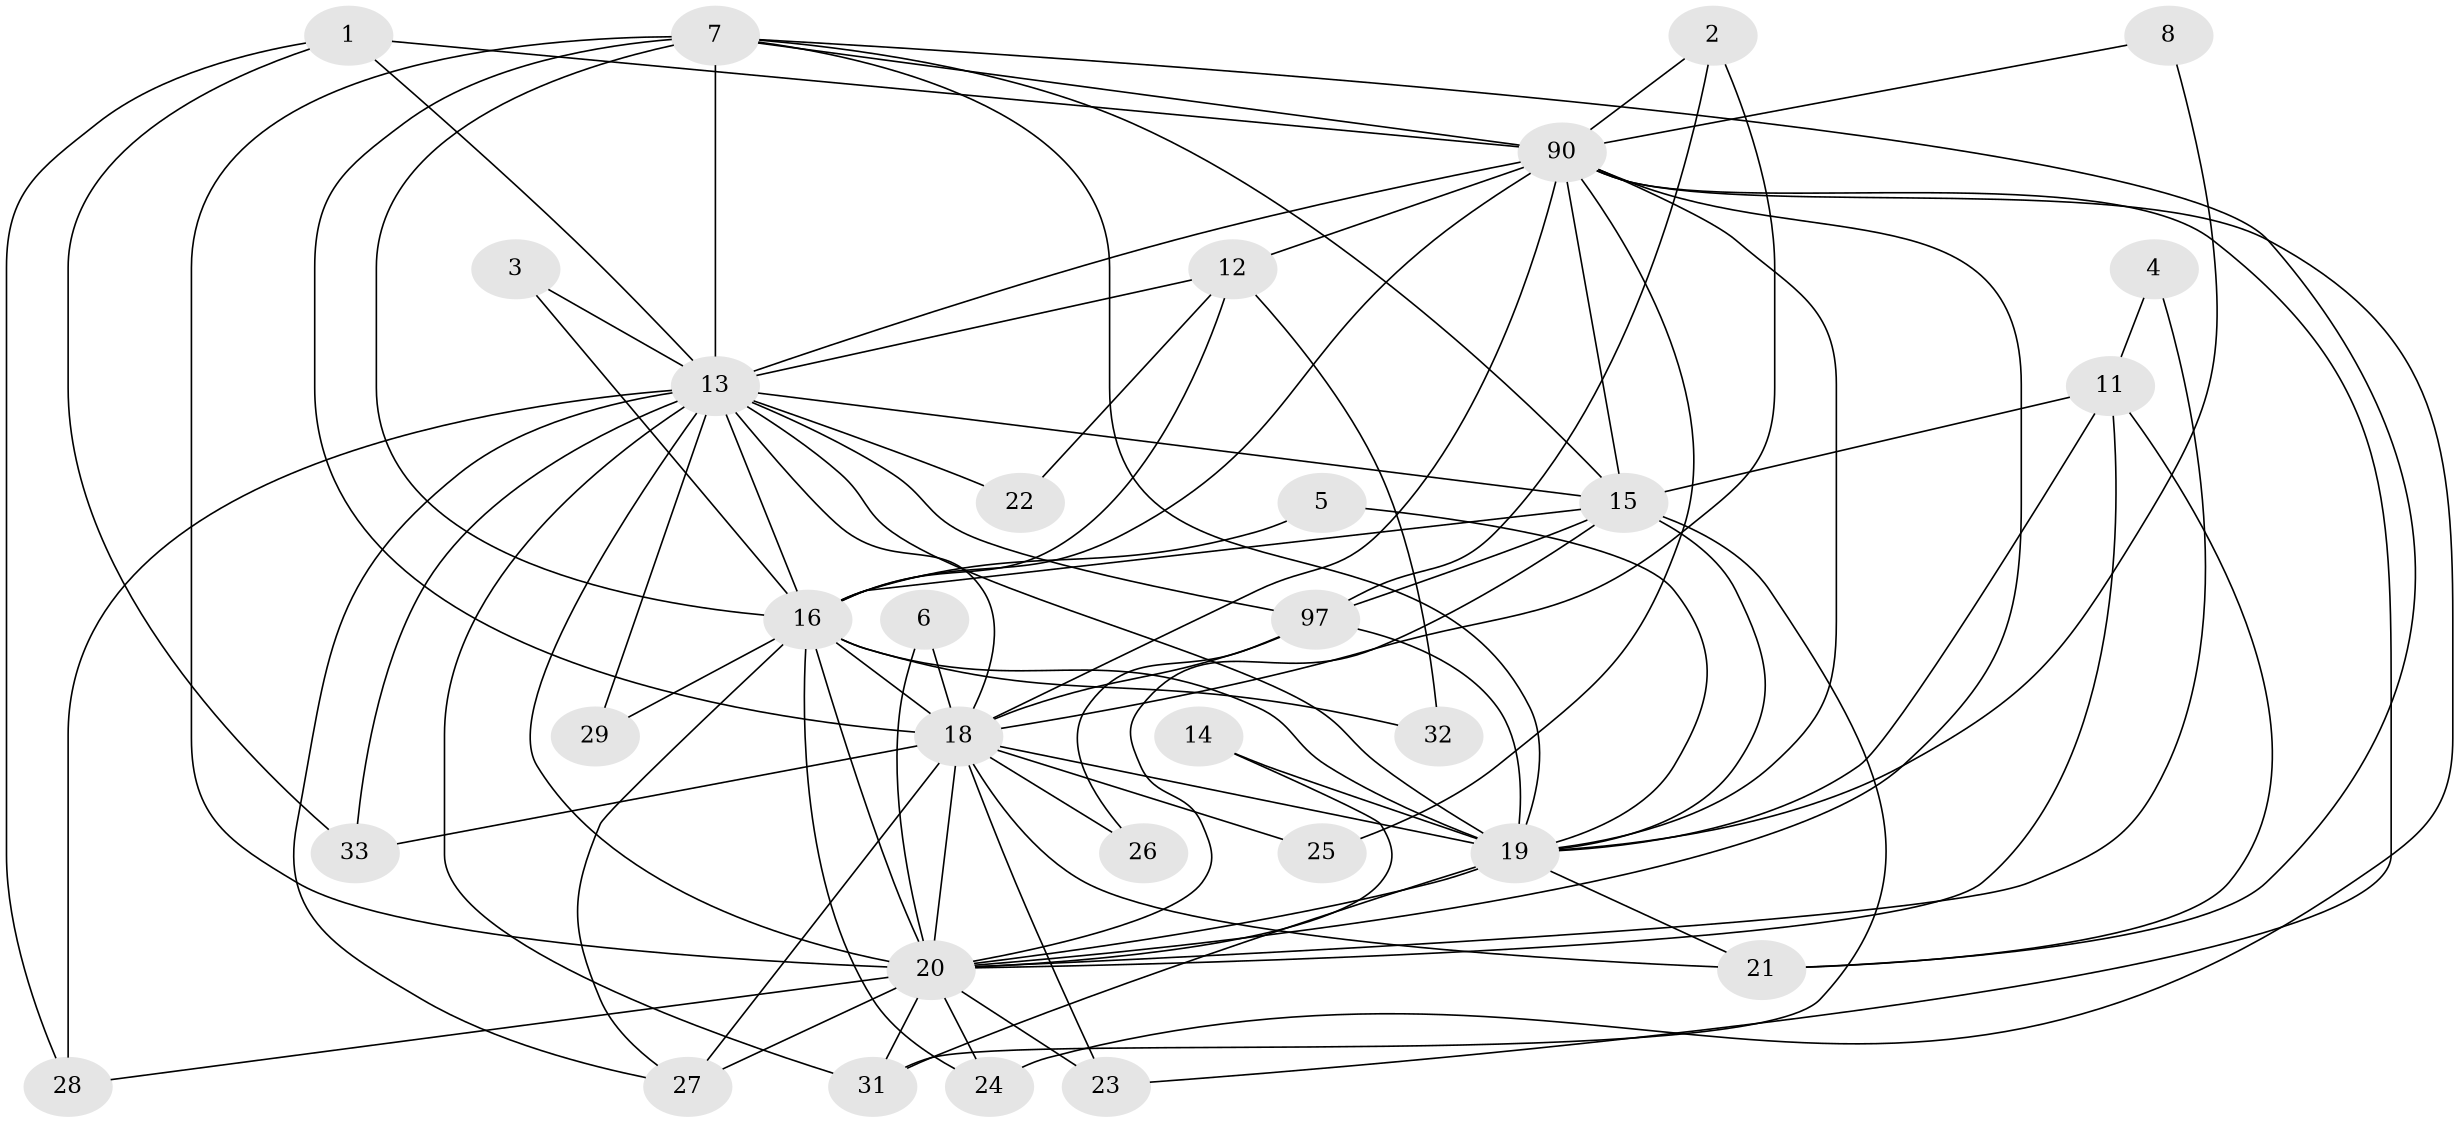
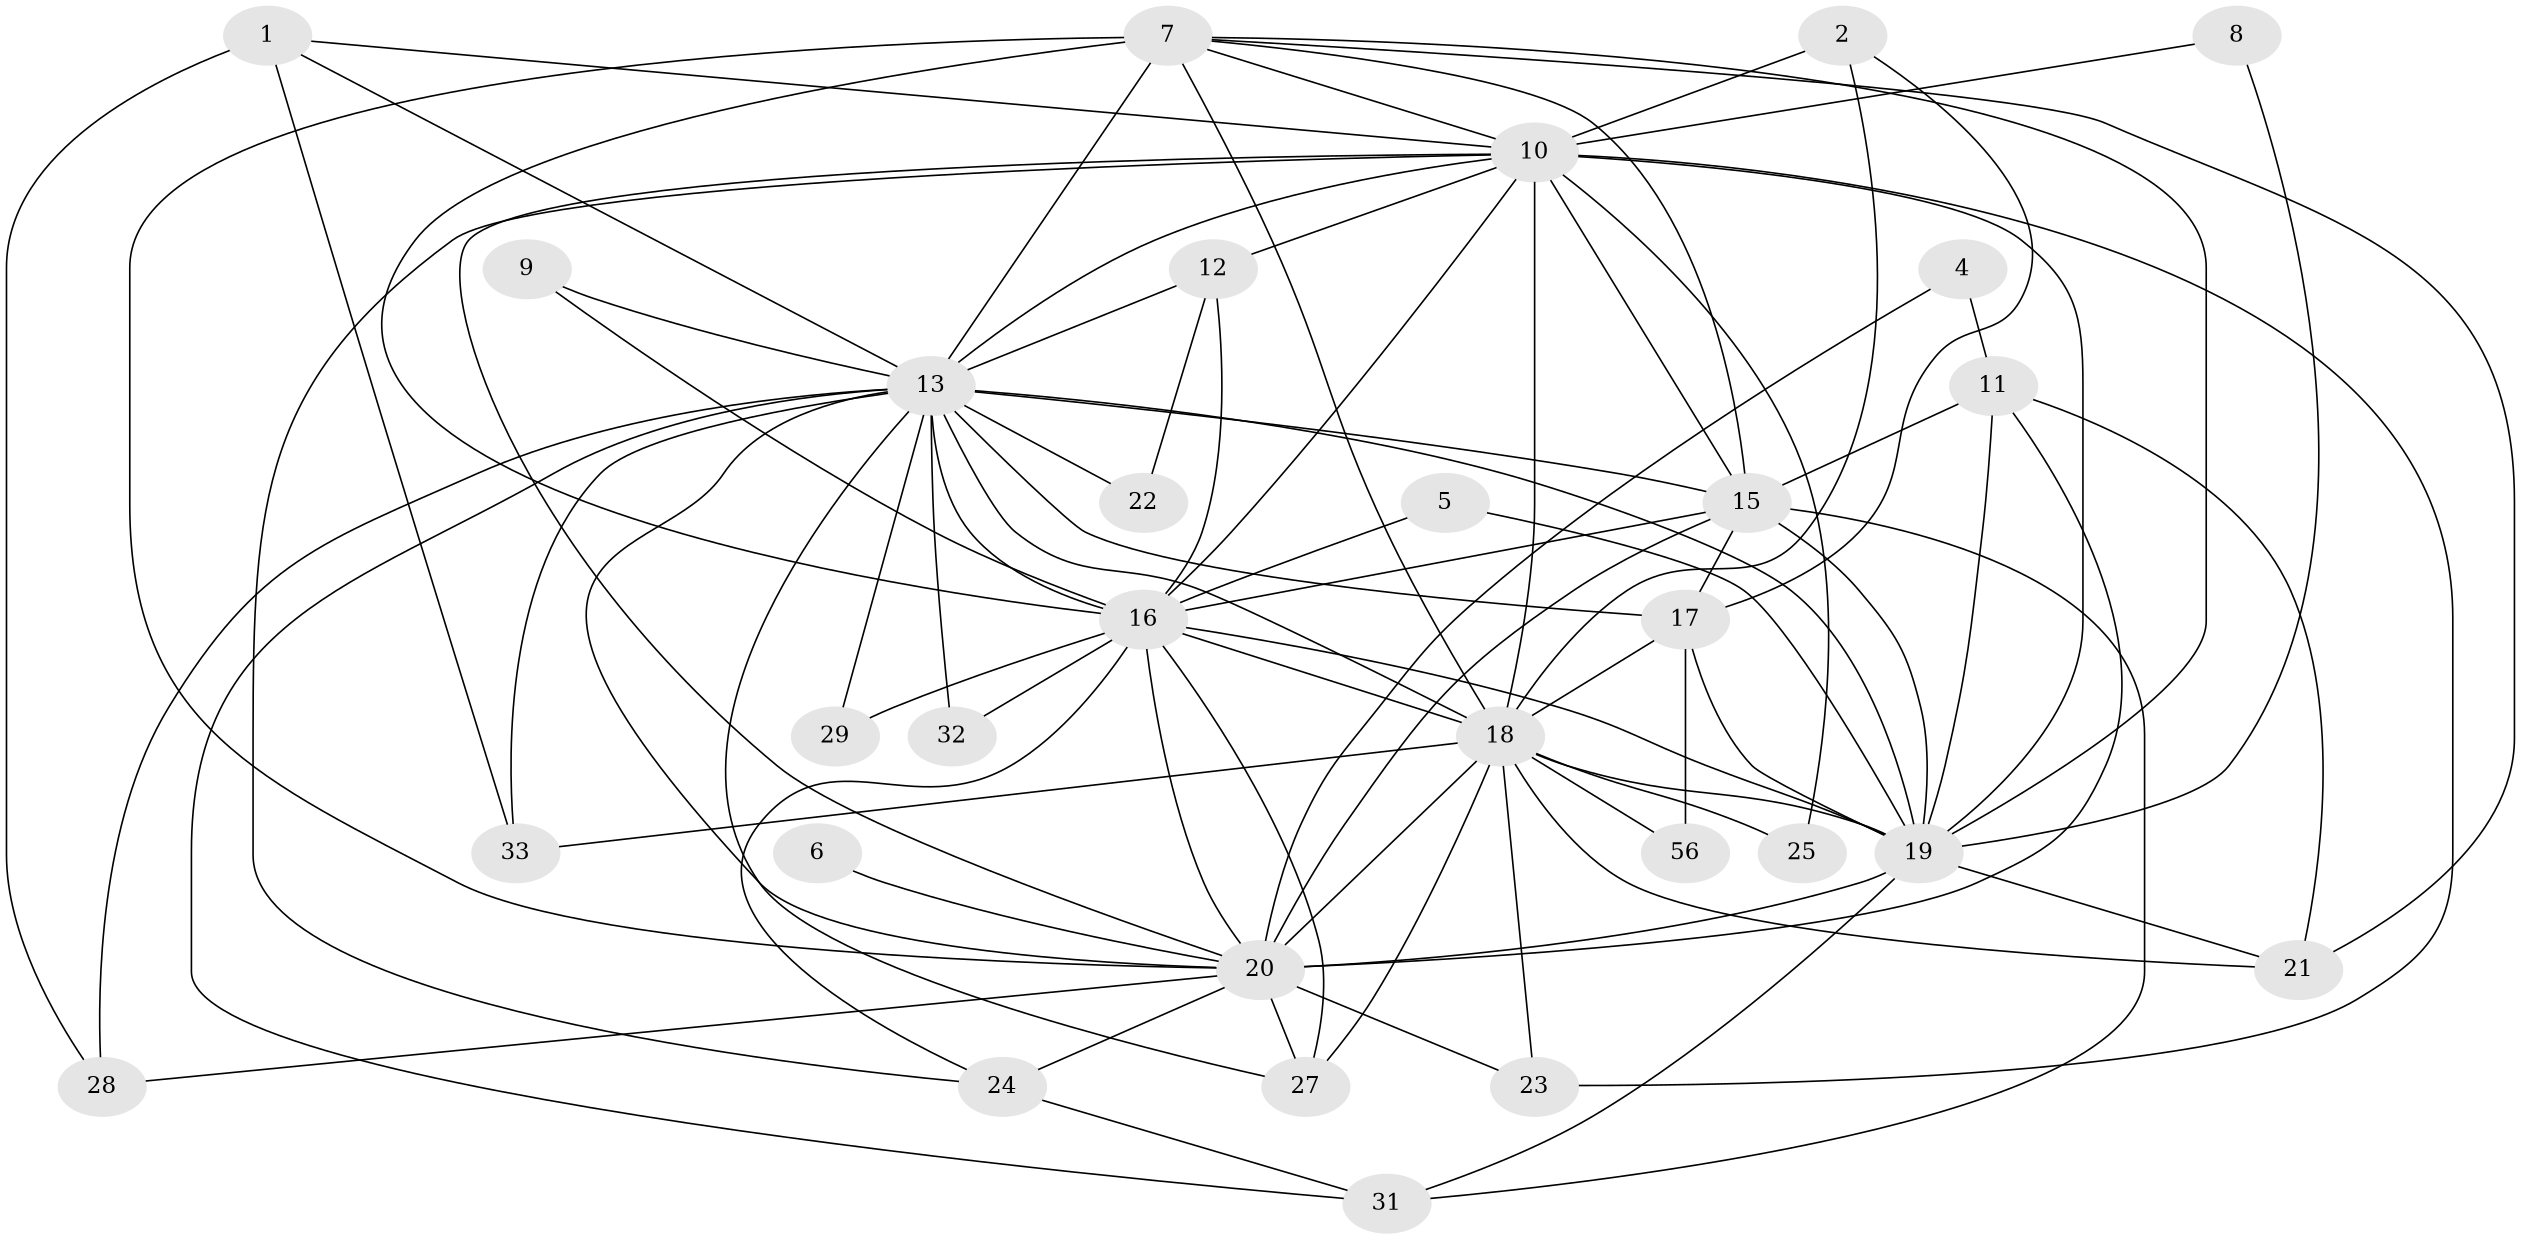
(1562, 152) -> (1535, 152)
(516, 269) -> (527, 269)
(1385, 484) -> (936, 562)
(1316, 620) -> (1685, 620)
(942, 678) -> none
(1199, 736) -> none
(1144, 853) -> (1685, 853)
(906, 1021) -> (1195, 1145)
